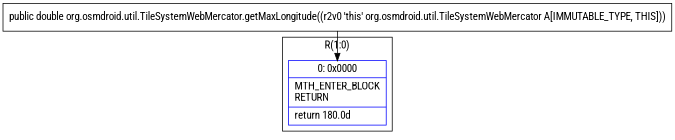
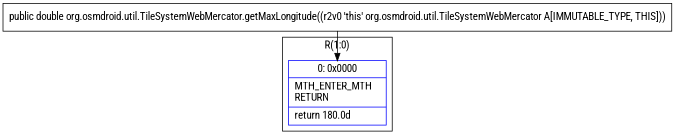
(337, 86) -> (333, 86)
